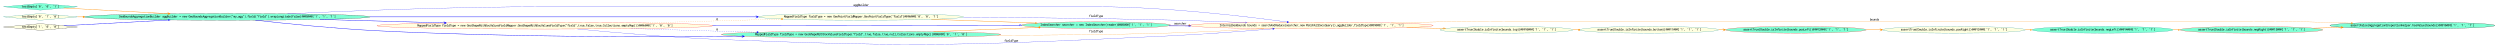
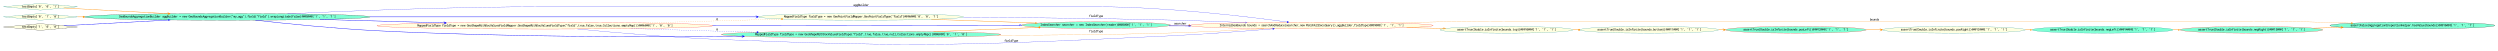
(40, 7) -> (40, 7)
